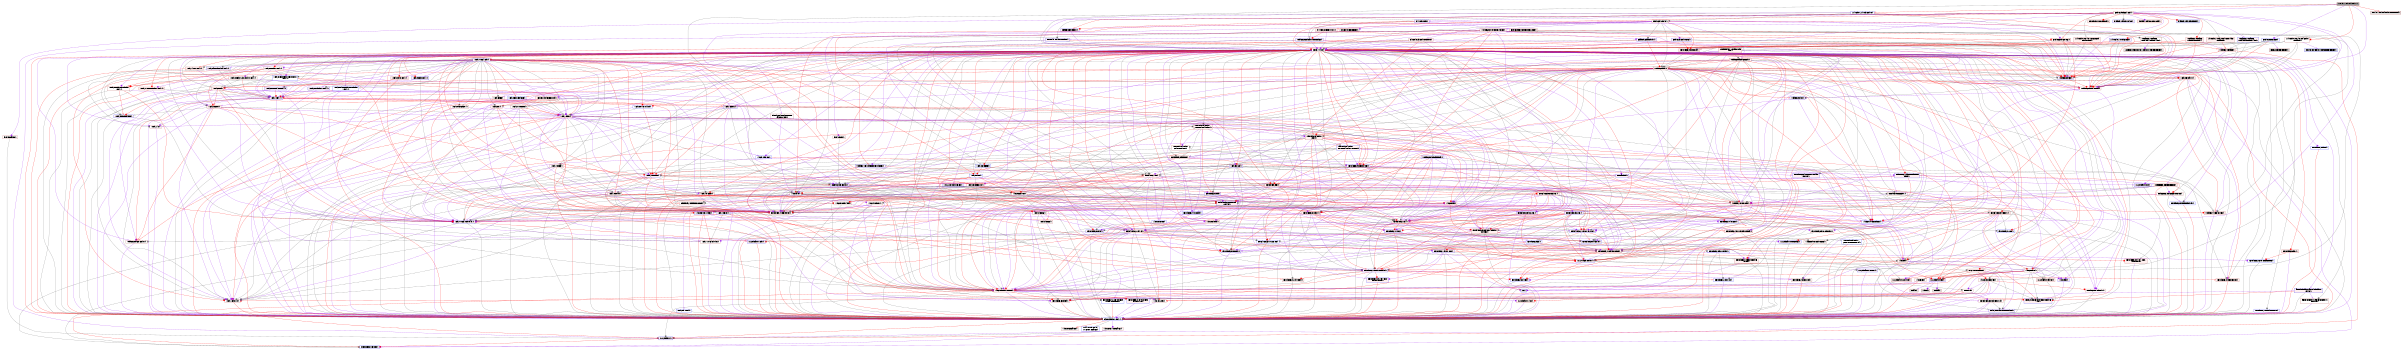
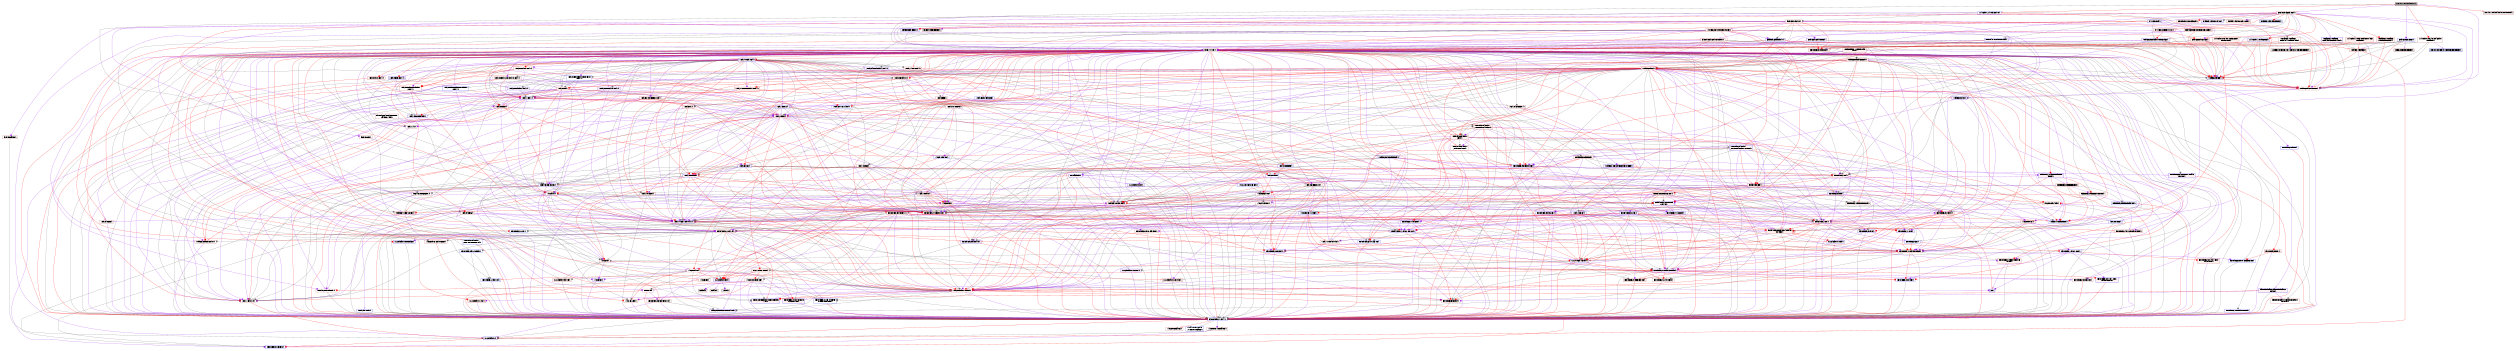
none -> (784, 76)
(809, 199) -> (1314, 197)
